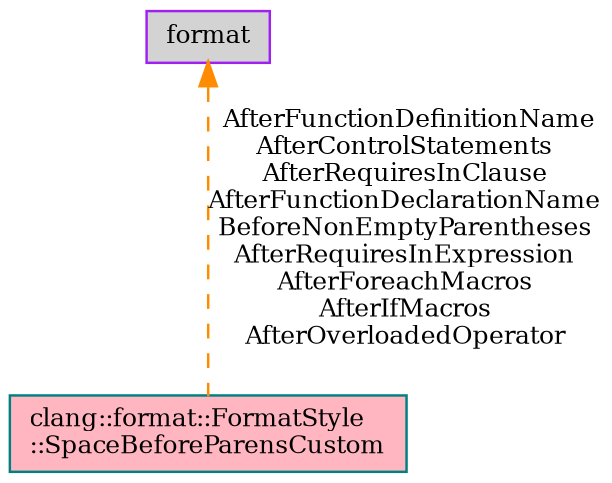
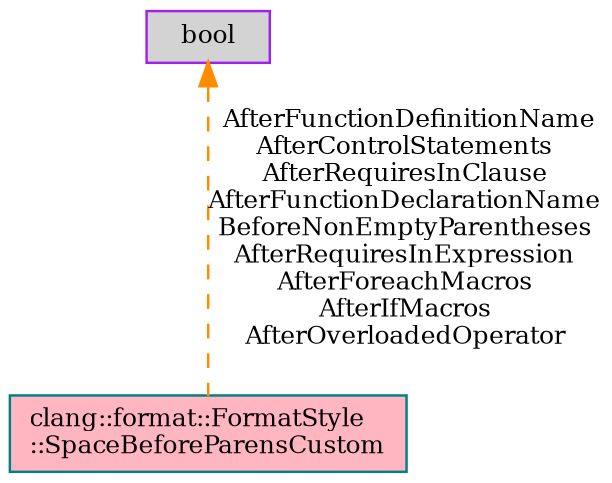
(208, 37) -> (208, 37)
